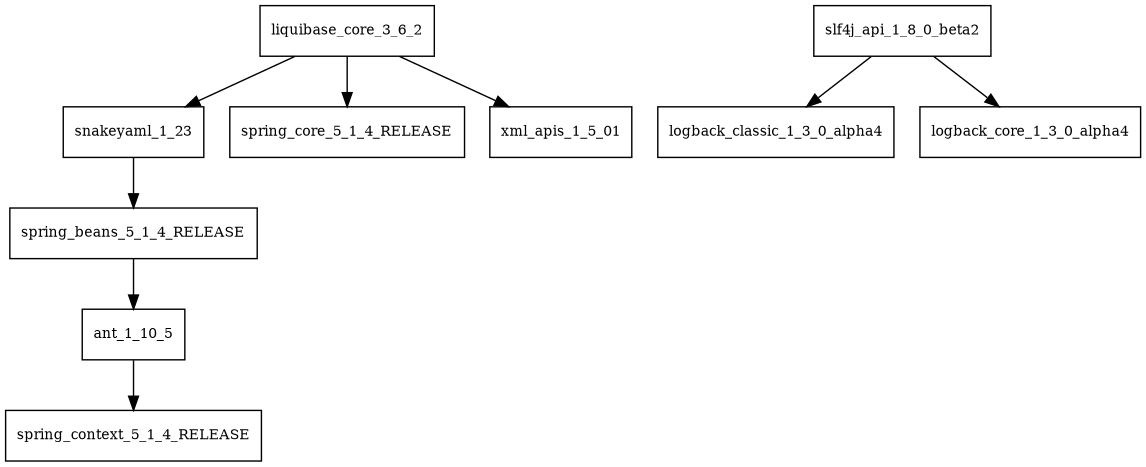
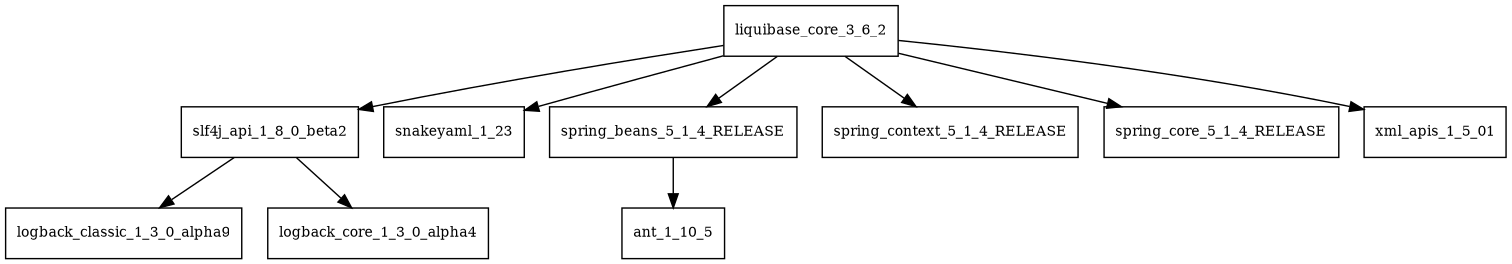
none -> (548, 74)
(776, 132) -> (124, 233)
(134, 176) -> (748, 77)
(134, 378) -> (875, 77)
